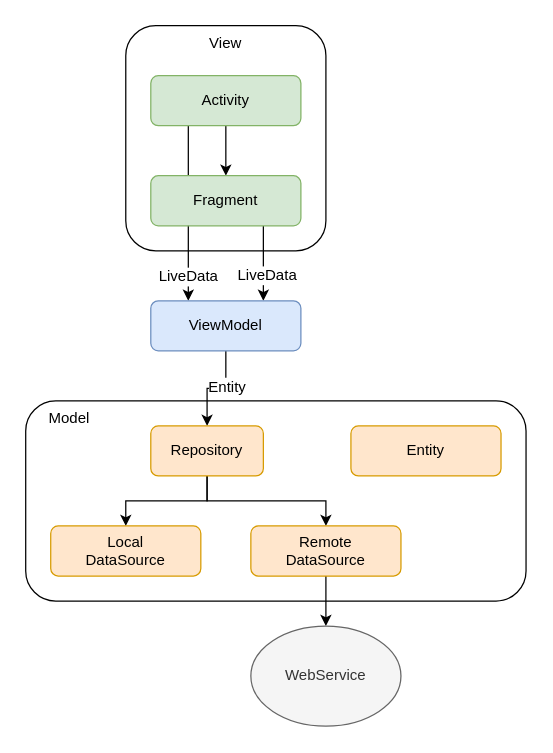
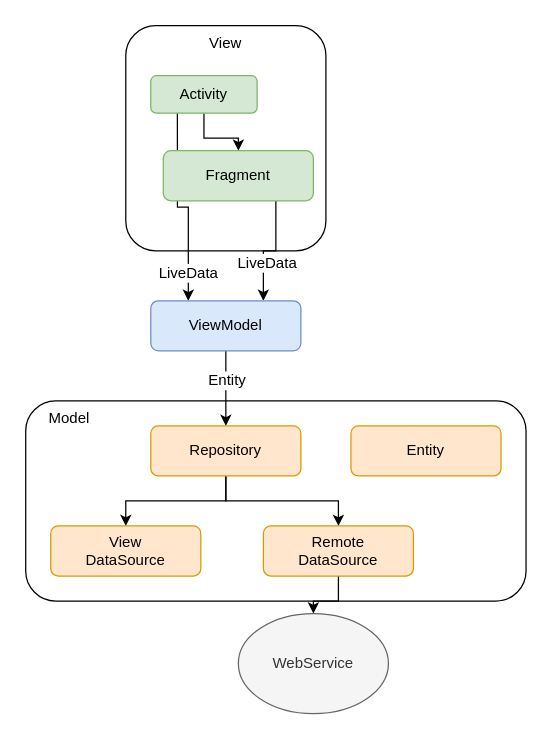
(226, 101) -> (204, 94)
(226, 201) -> (238, 176)
(207, 451) -> (226, 451)
(126, 551) -> (126, 551)
(326, 551) -> (338, 551)
(326, 676) -> (313, 663)
